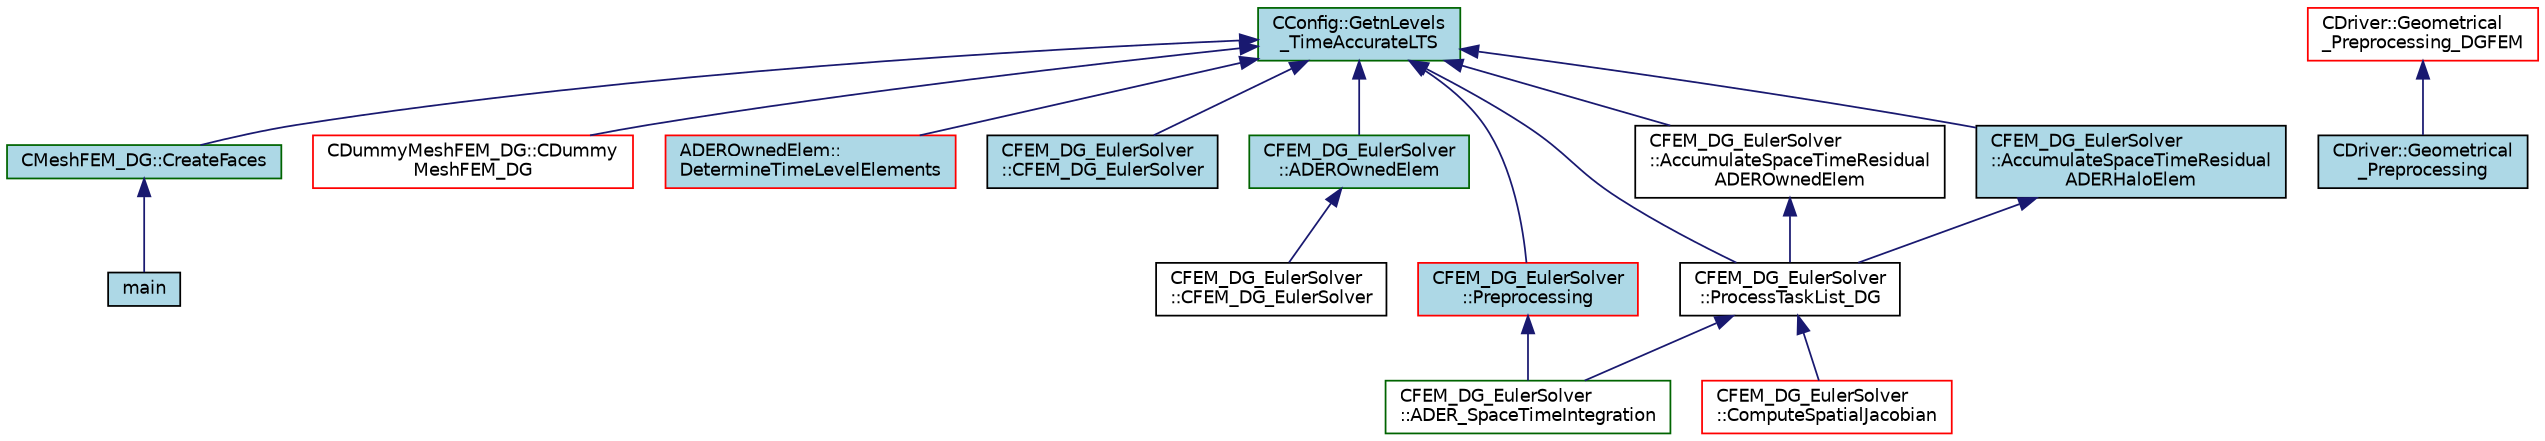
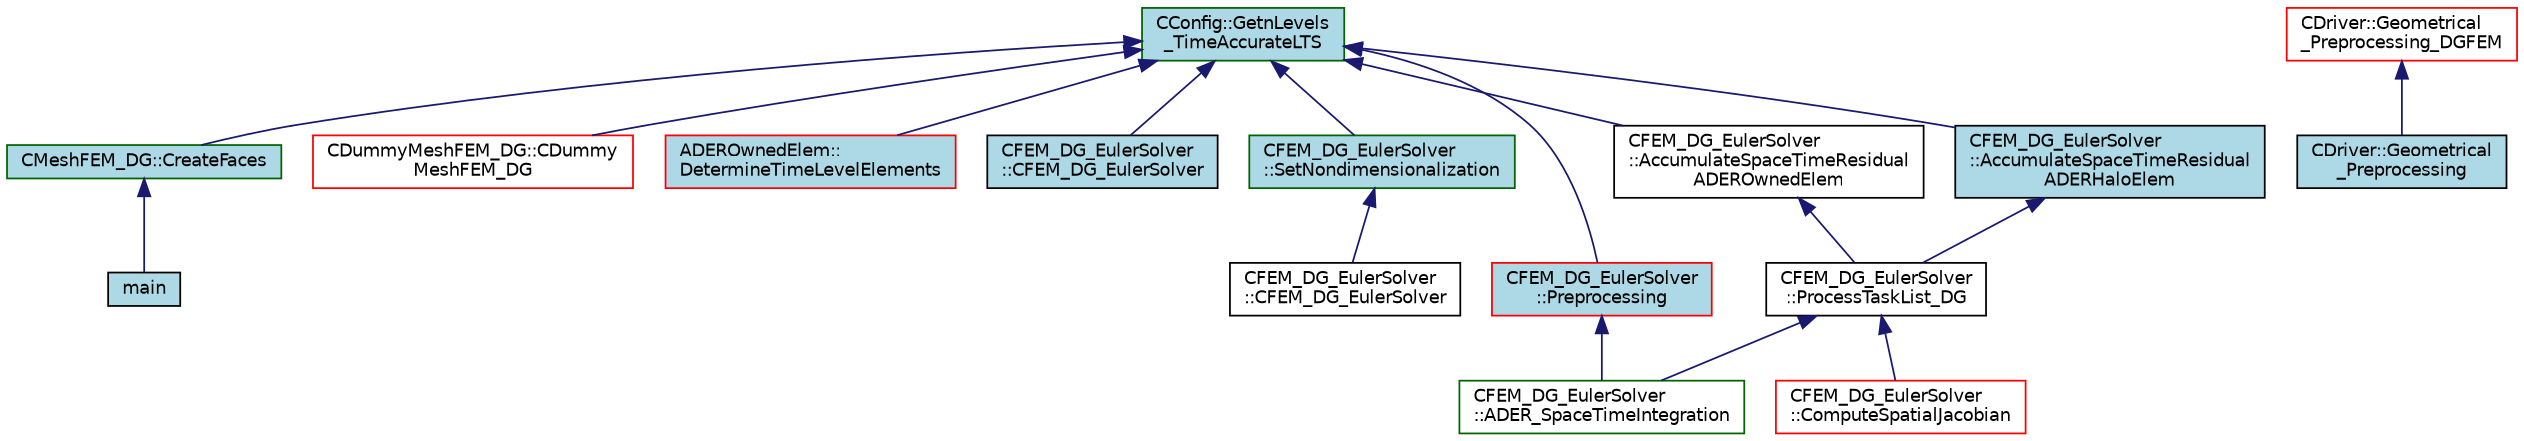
(1359, 162) -> (1382, 162)
(1580, 169) -> none
